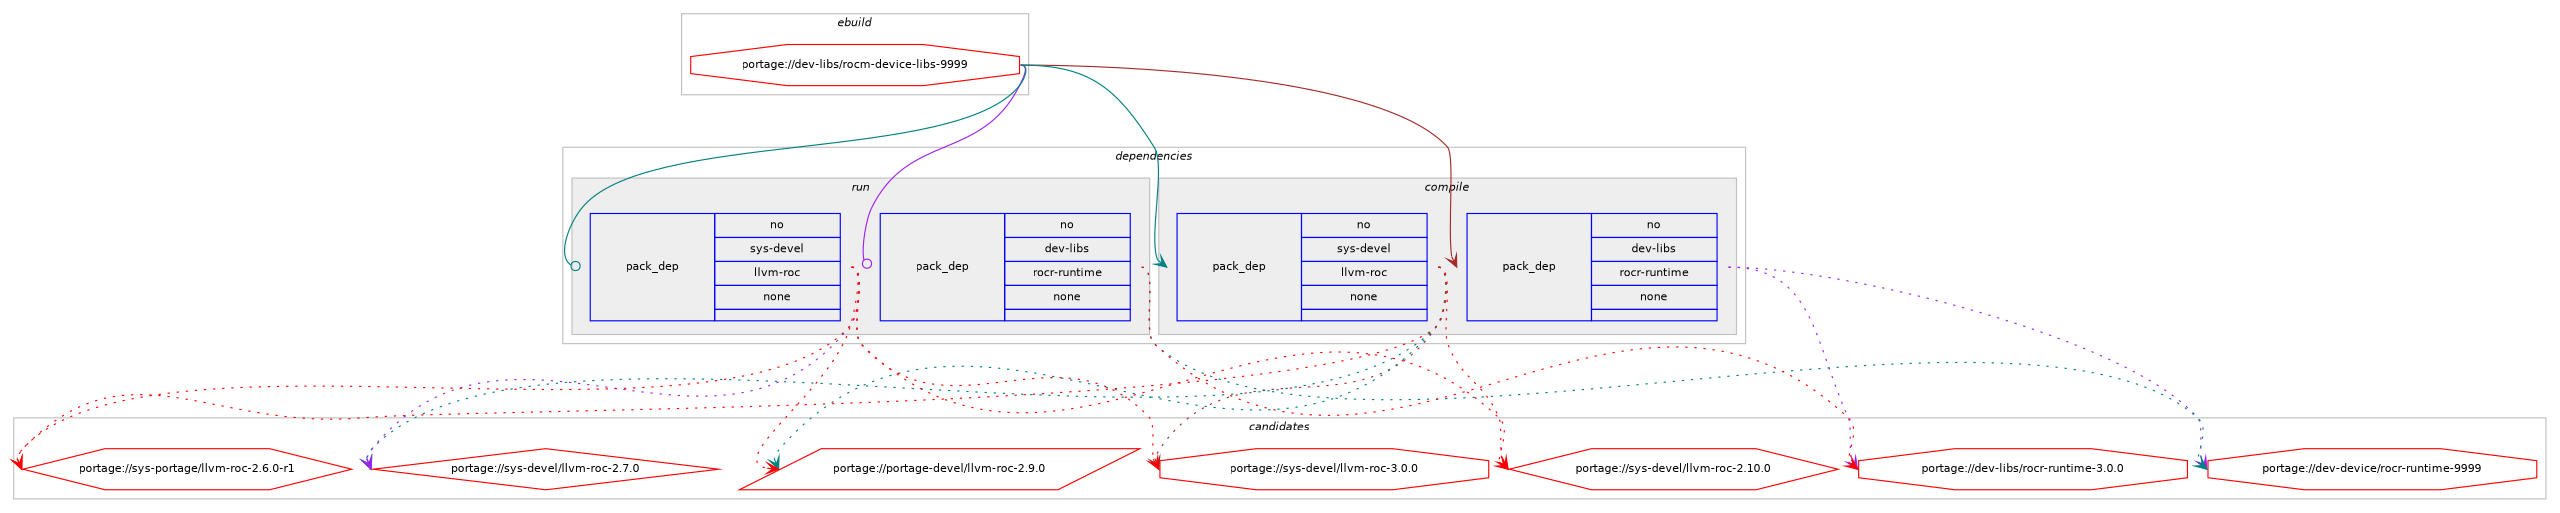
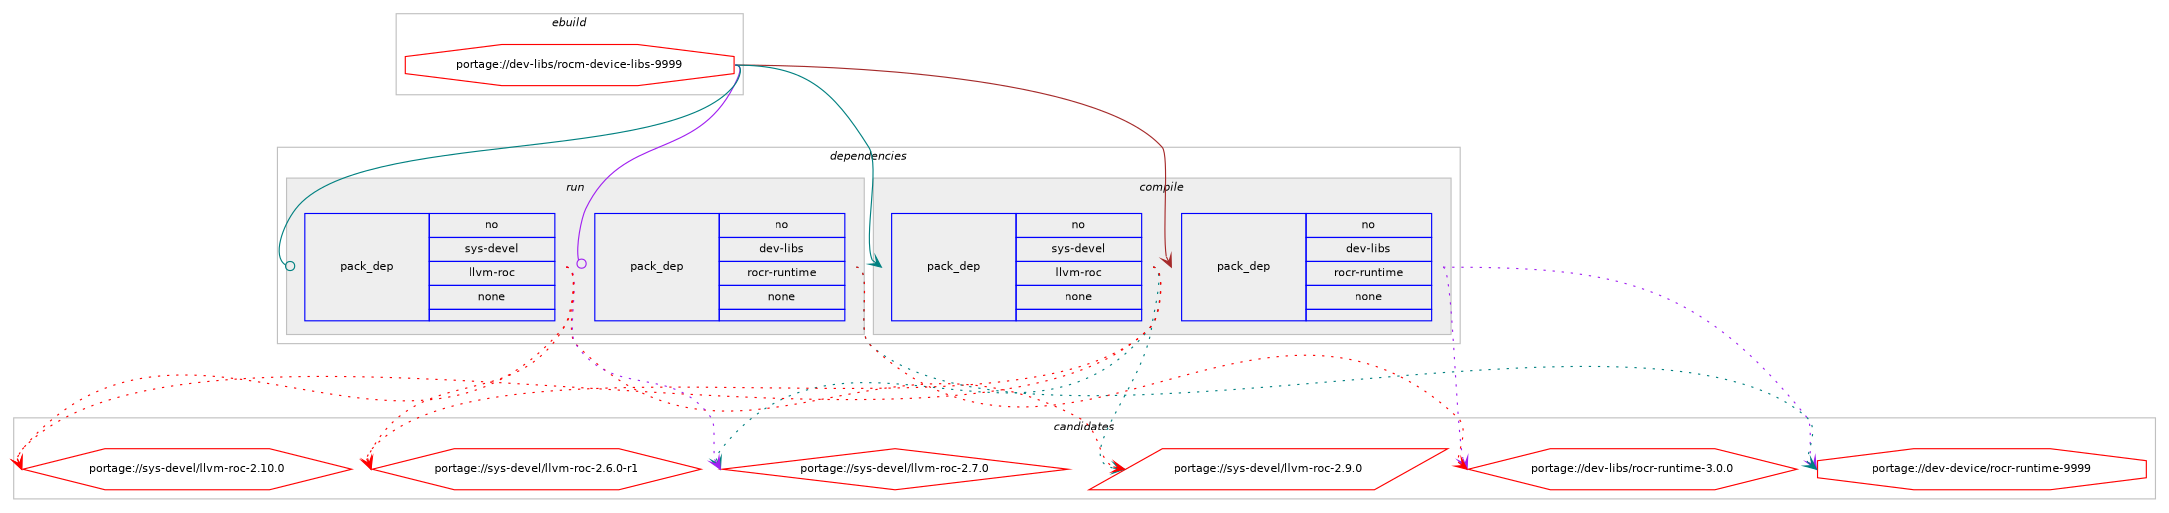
(187, 469) -> (537, 469)
(940, 469) -> (1268, 469)
(1324, 469) -> none
(2023, 469) -> (1633, 469)
